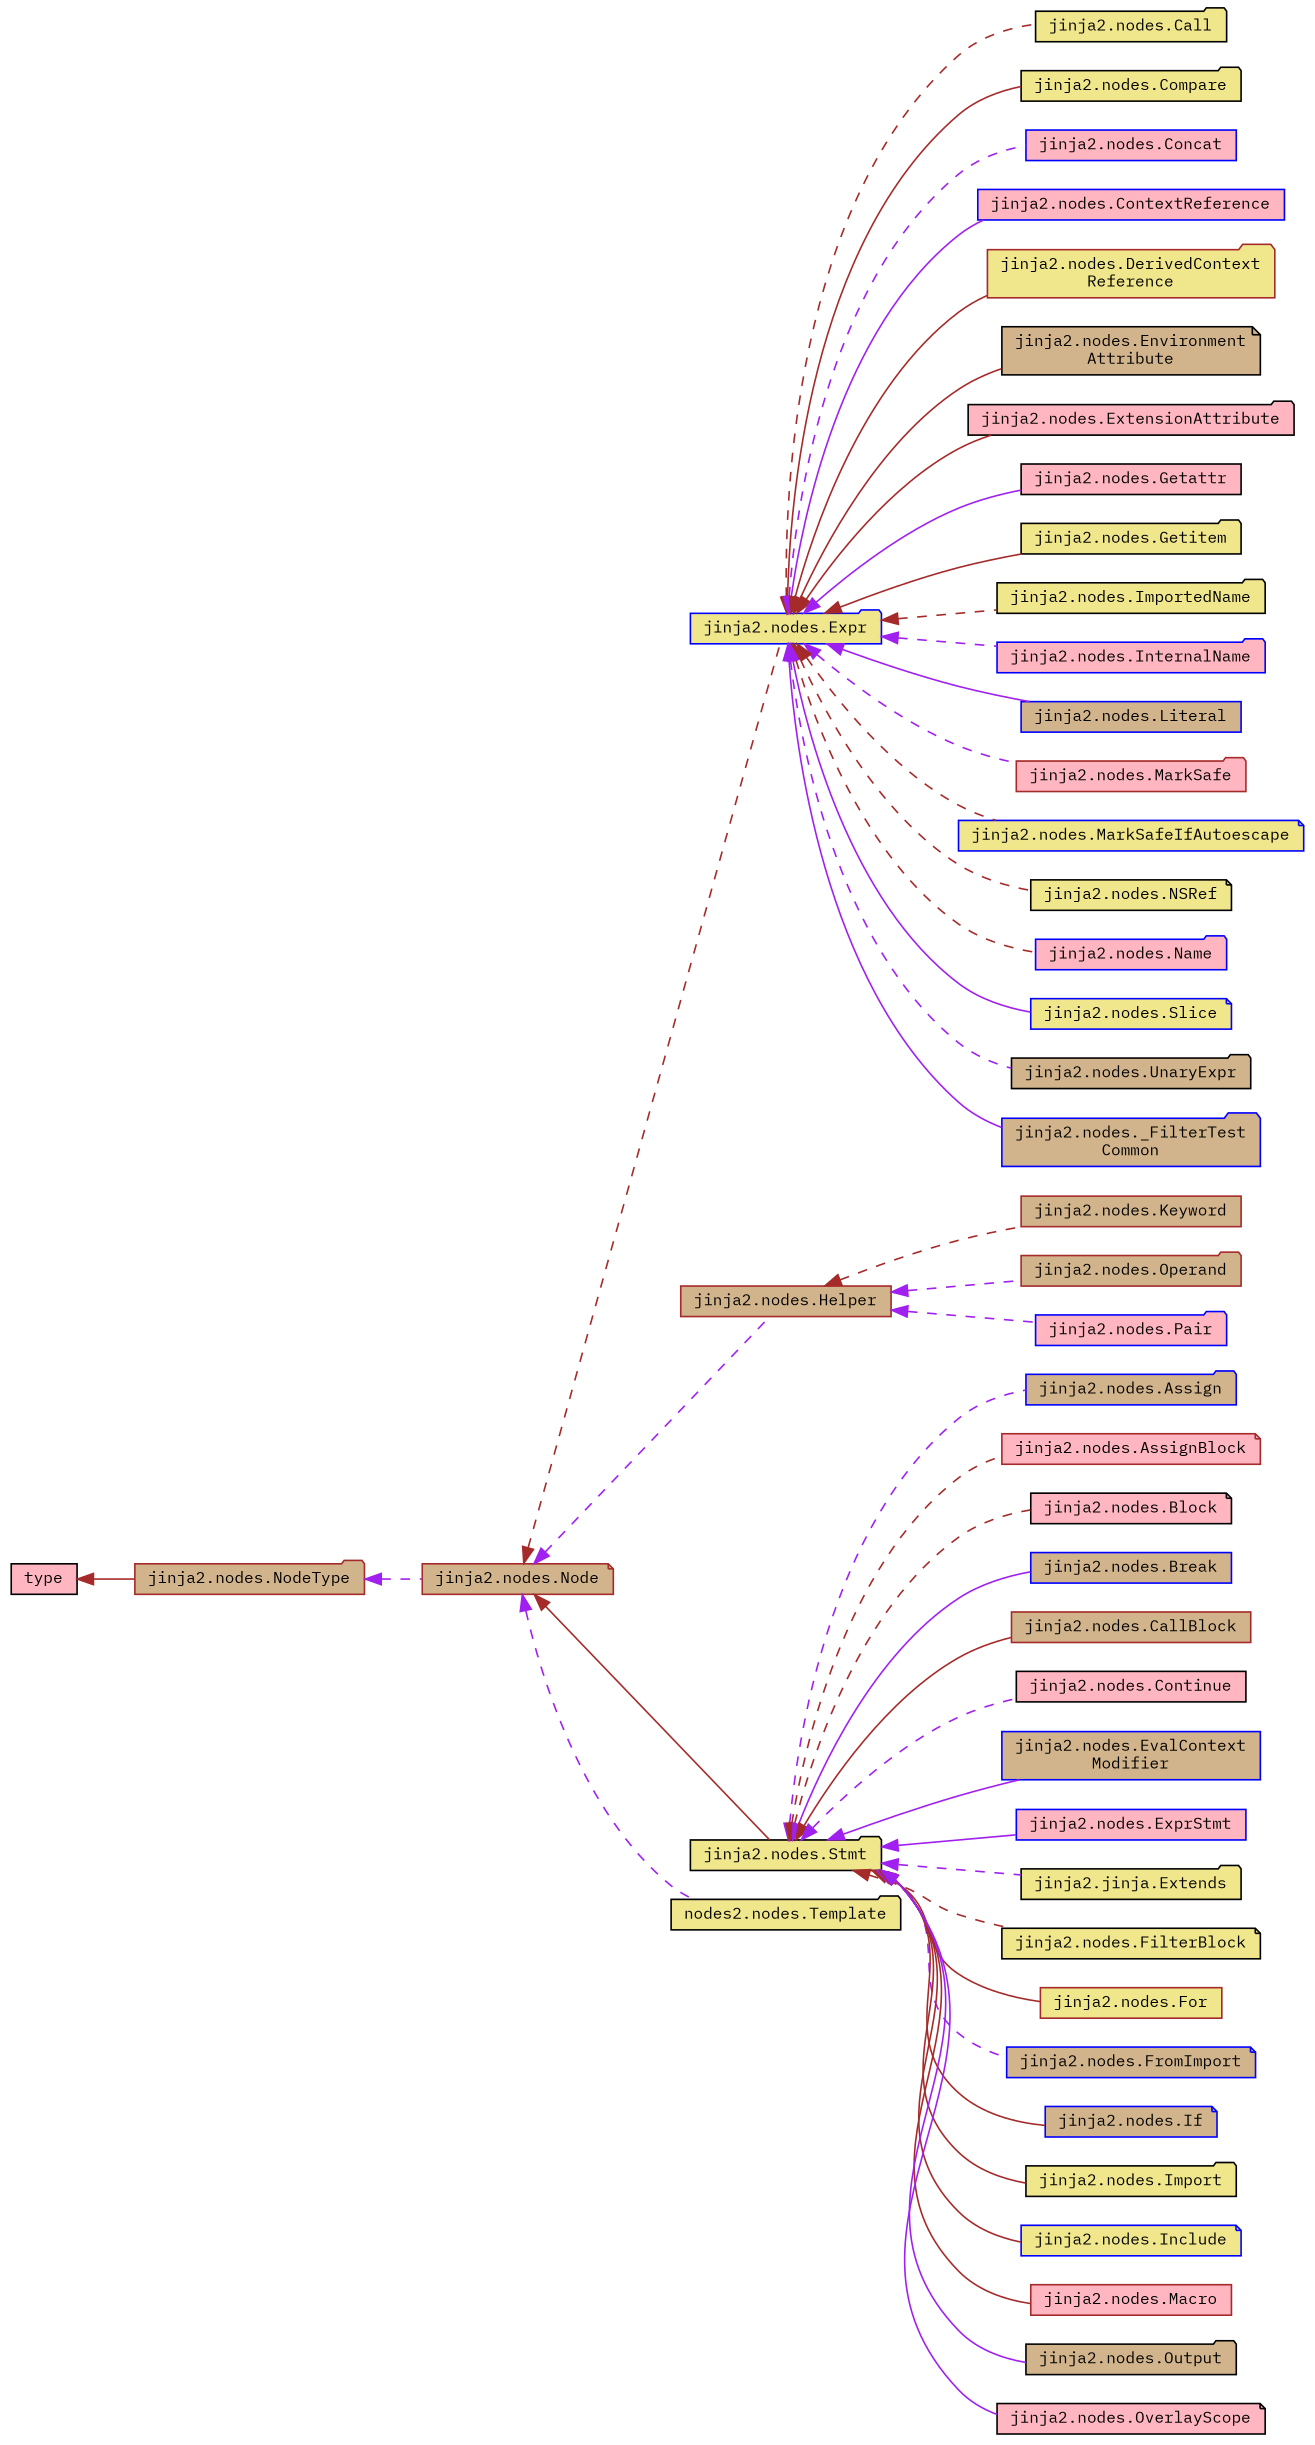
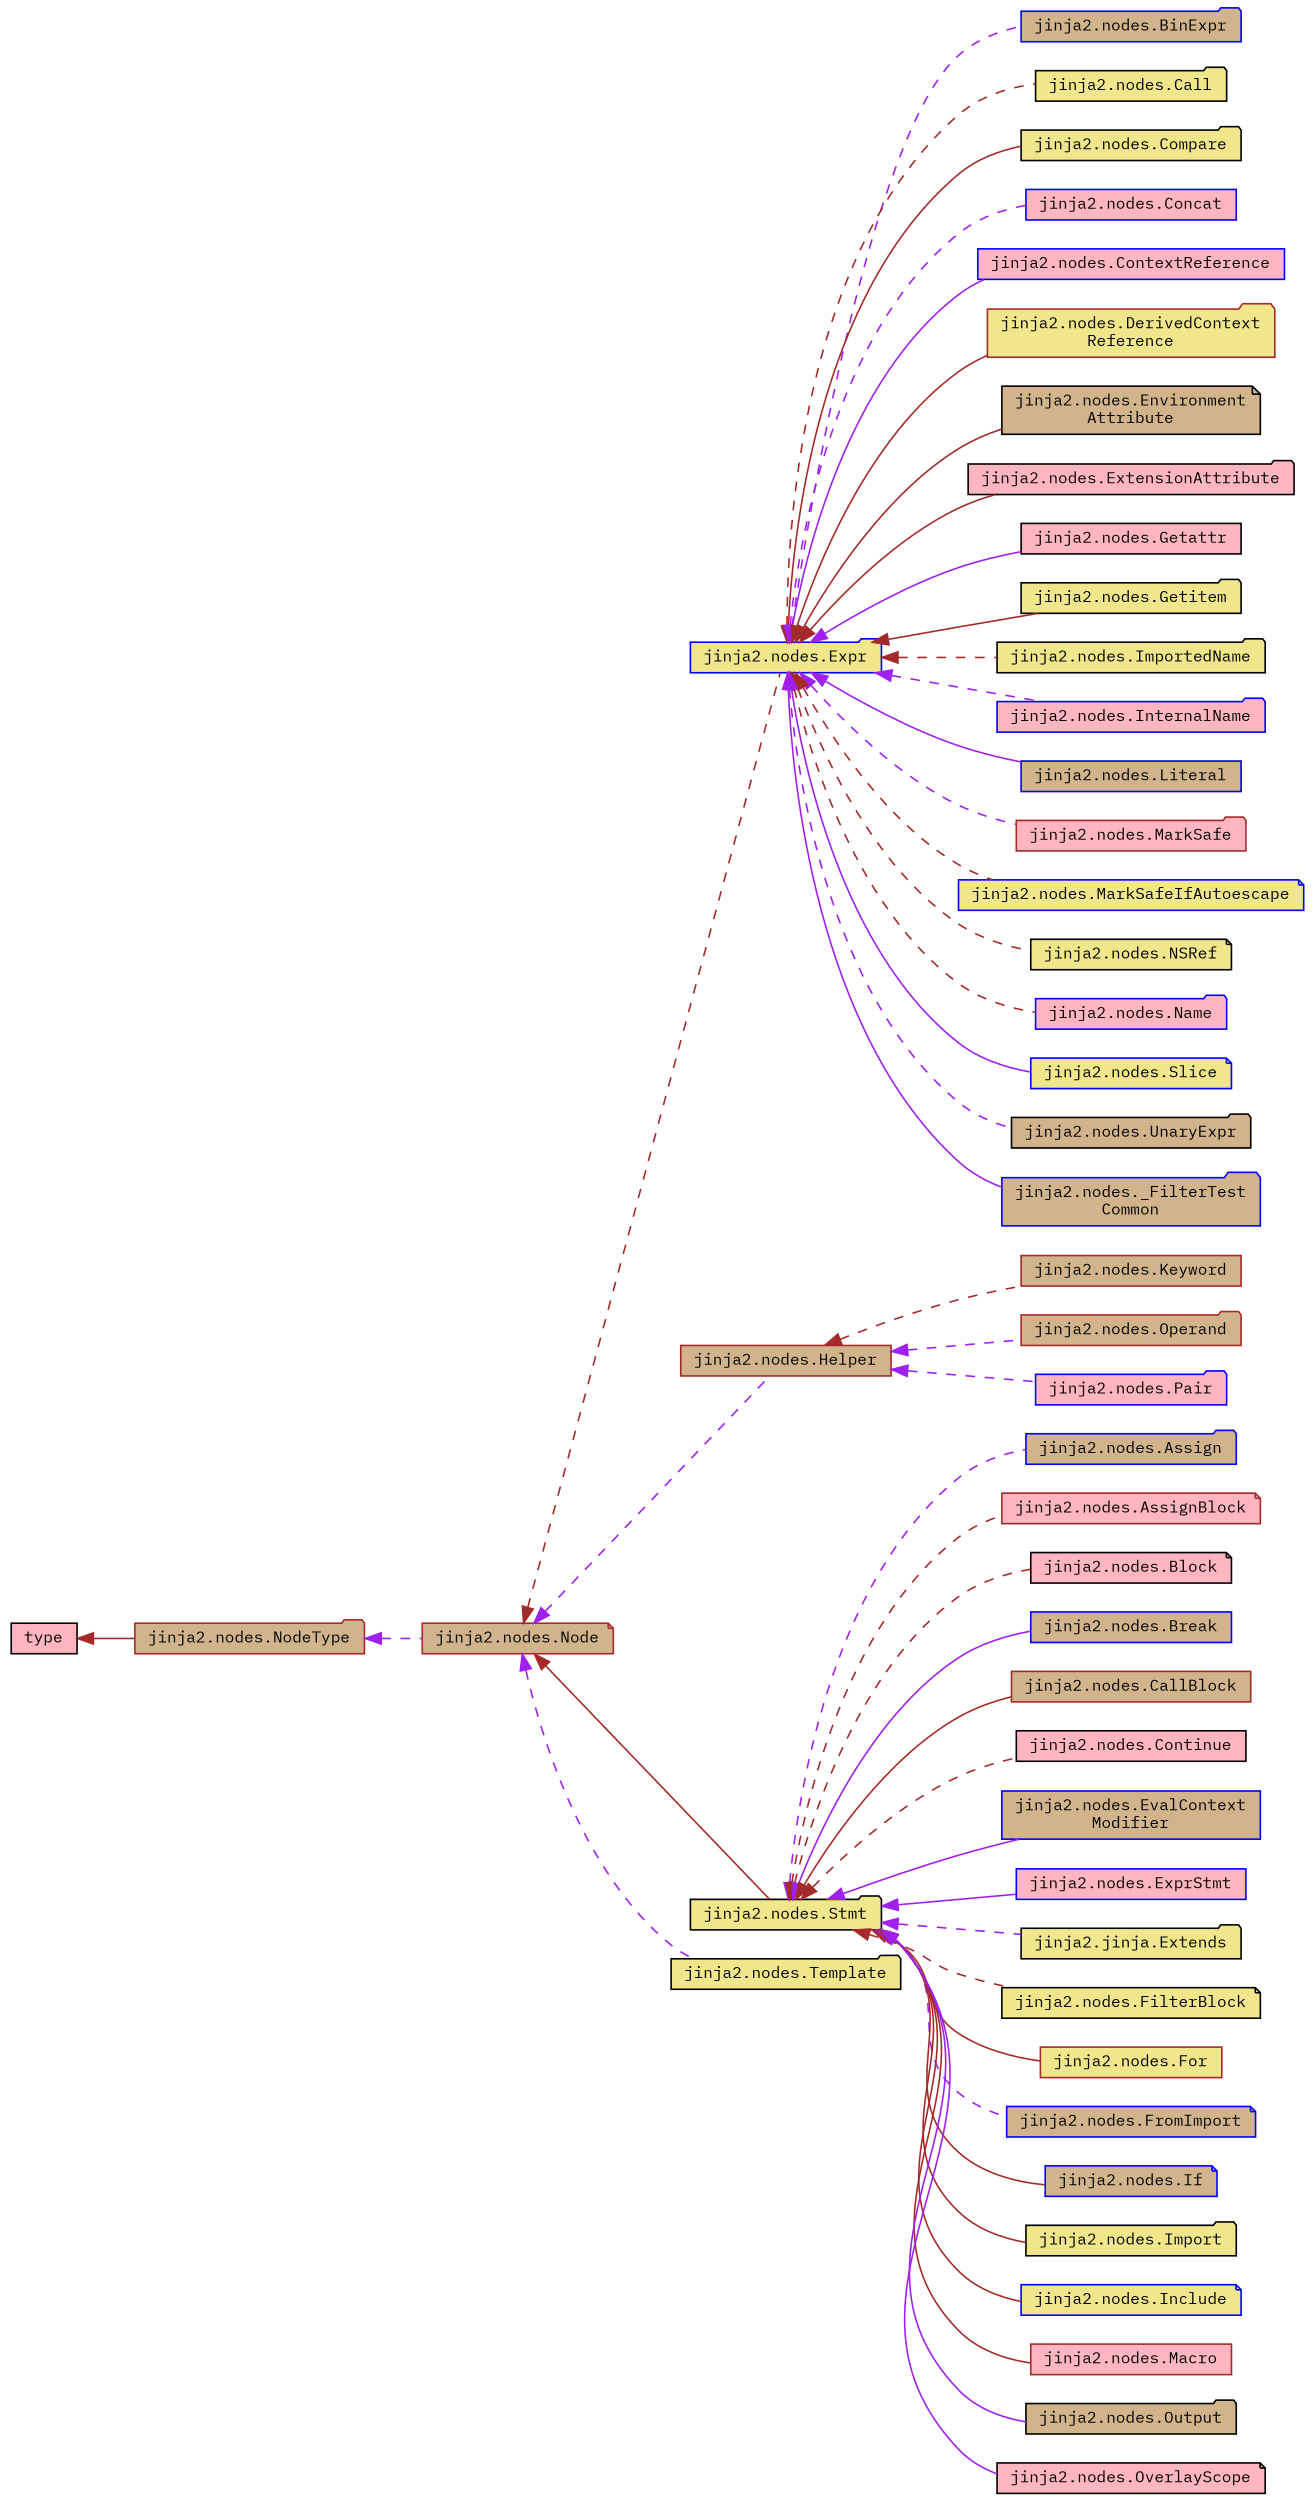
none -> (1131, 26)
(905, 1748) -> (905, 1808)
(786, 1915) -> (786, 1974)
